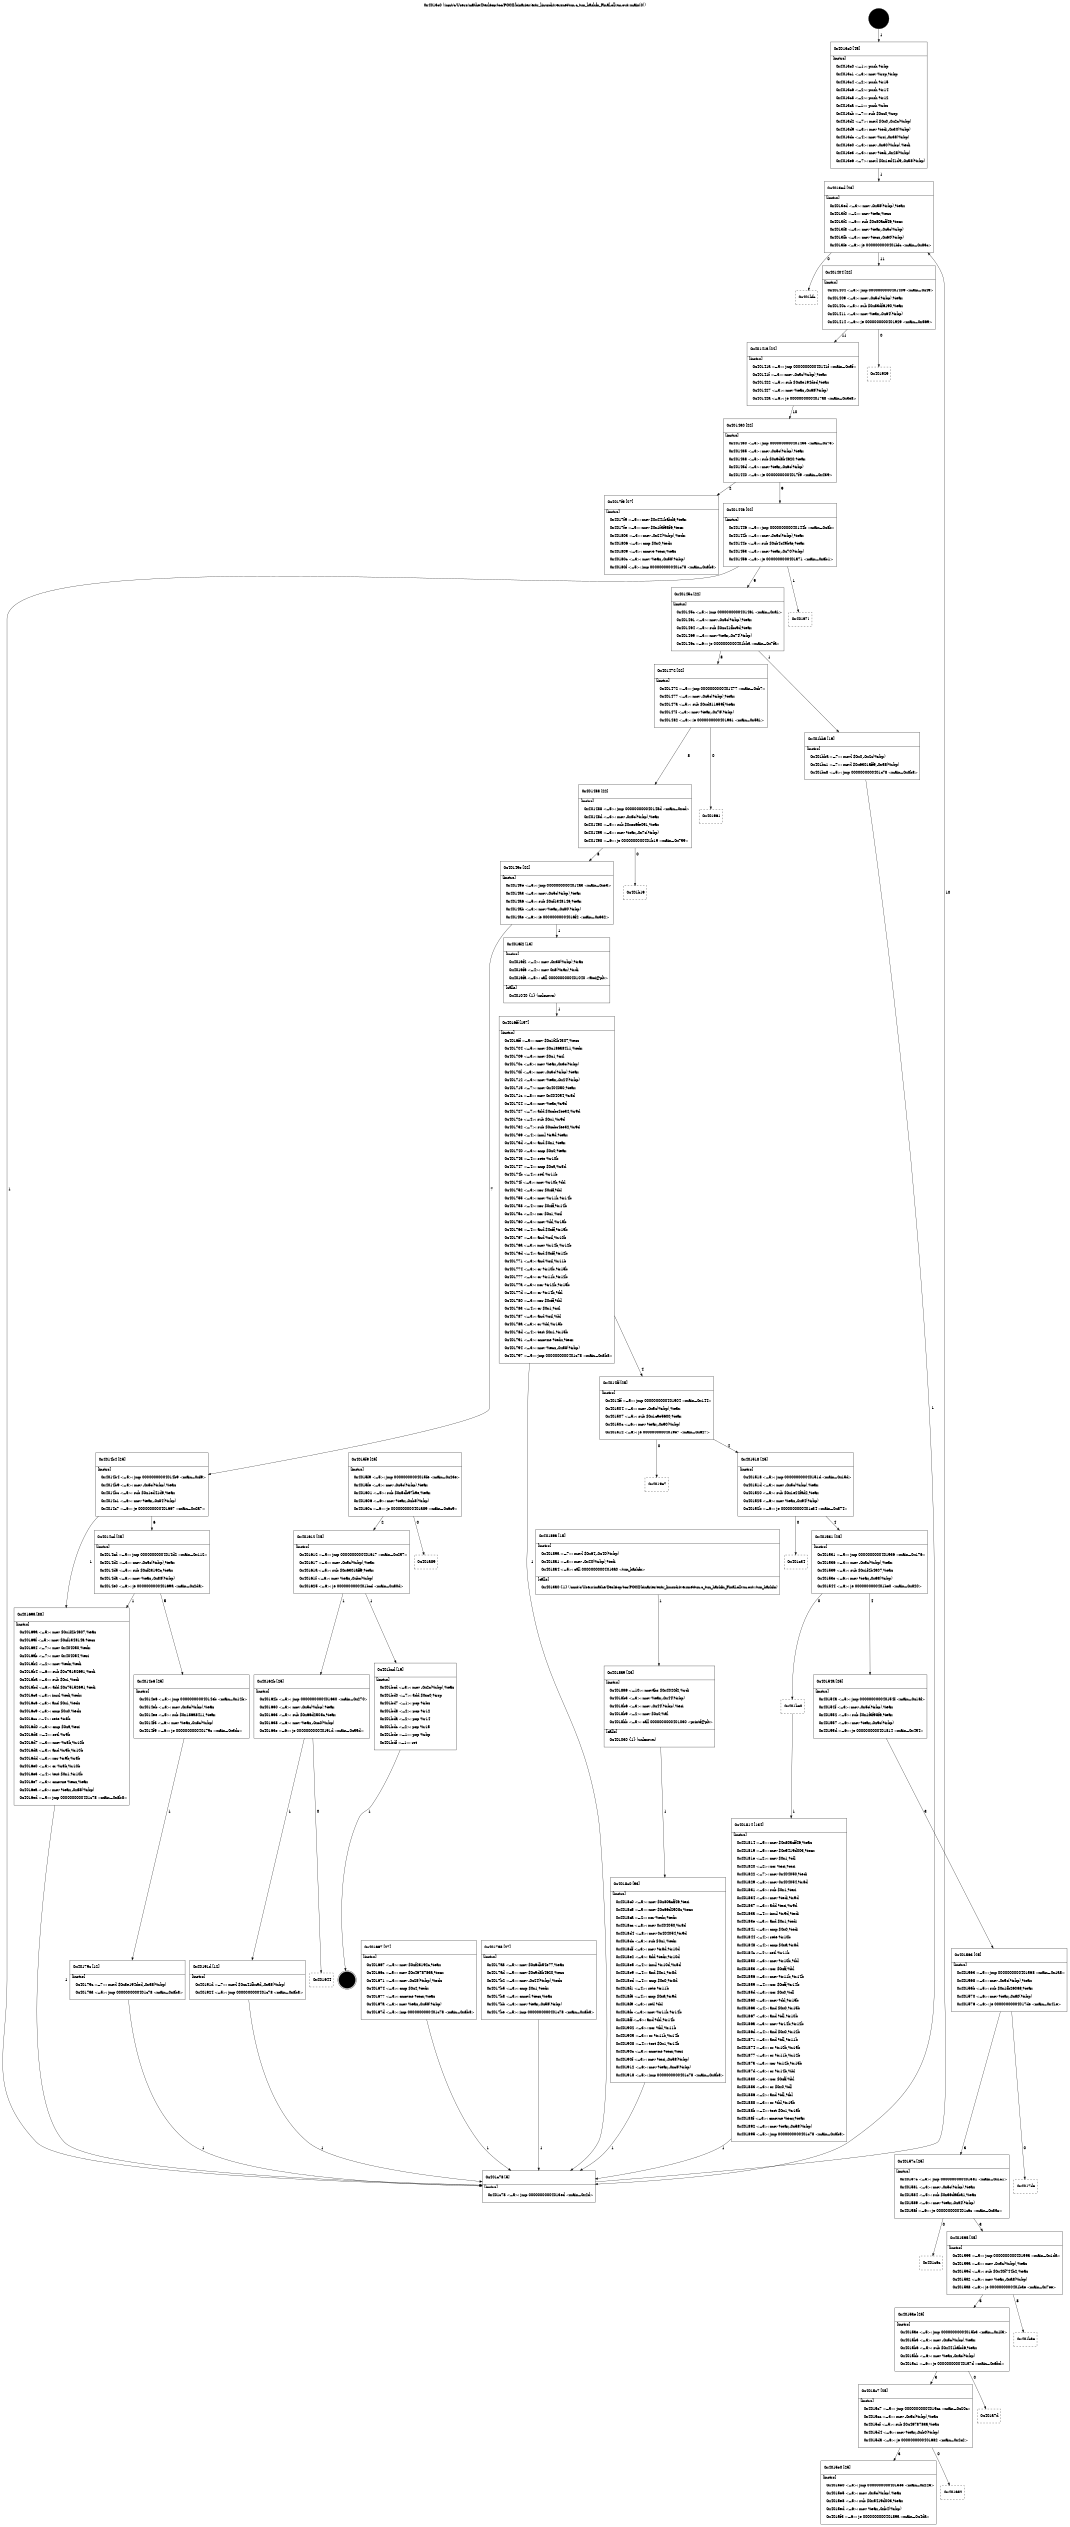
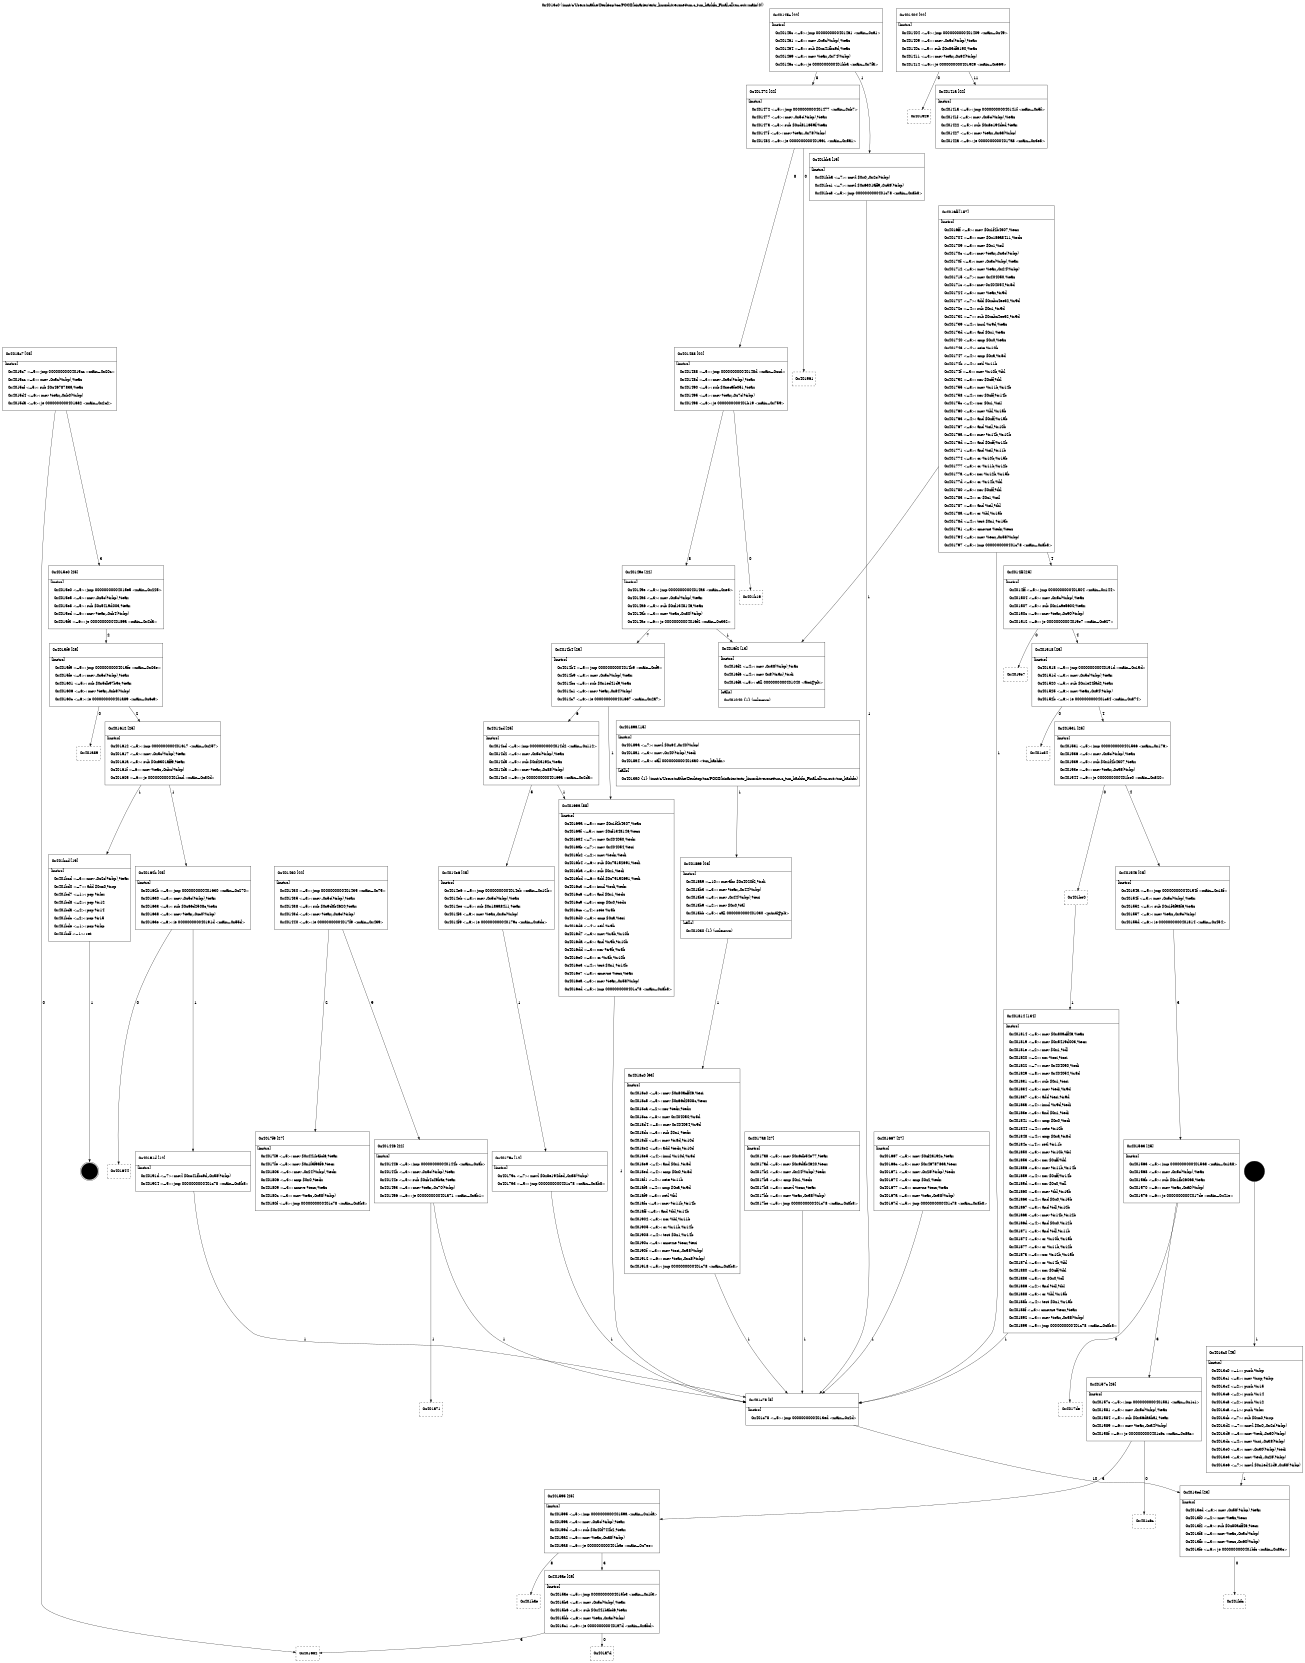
(879, 258) -> none
(792, 411) -> none
(754, 576) -> none
none -> (106, 635)
(557, 1008) -> (874, 556)
(934, 2377) -> (434, 1647)
